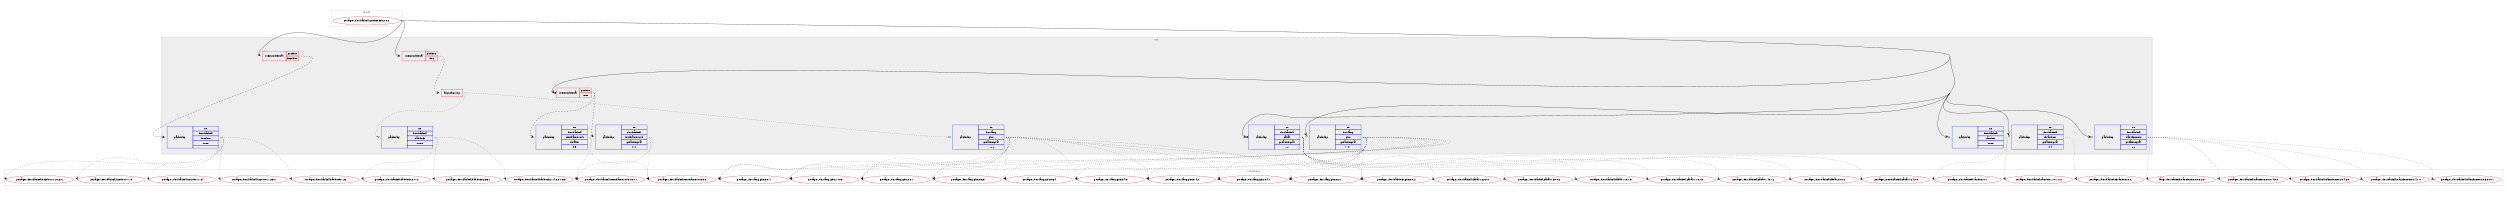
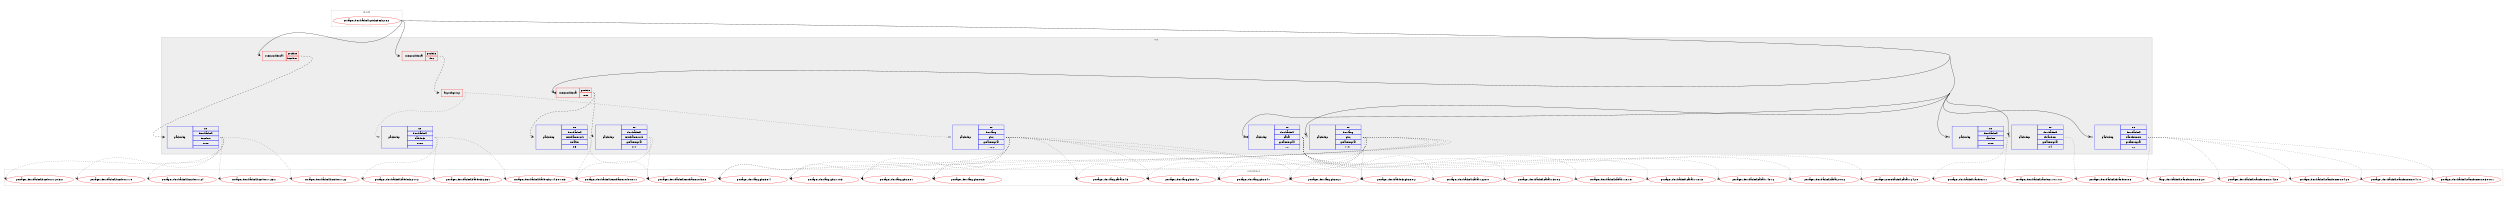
(326, 180) -> (326, 180)
(1040, 180) -> none
(1111, 180) -> (1111, 180)
